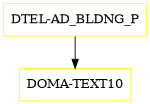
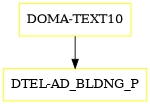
(75, 48) -> (75, 48)
